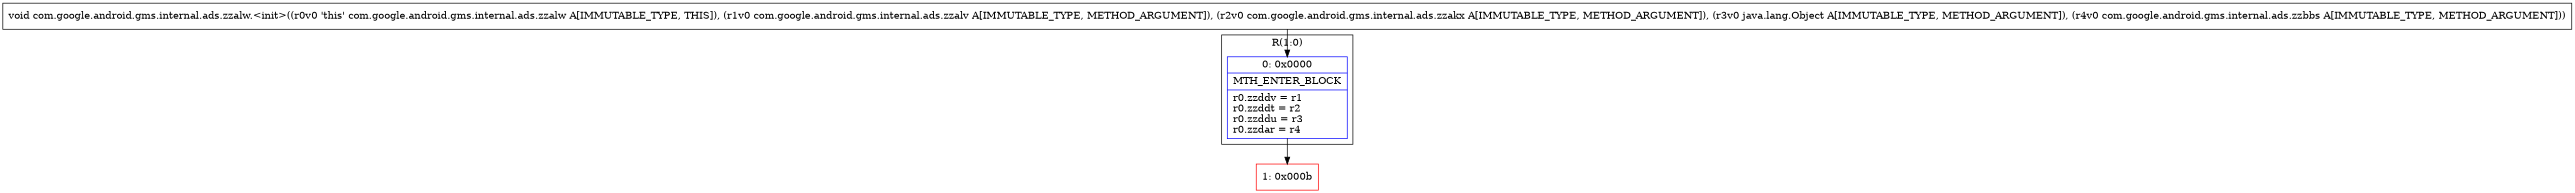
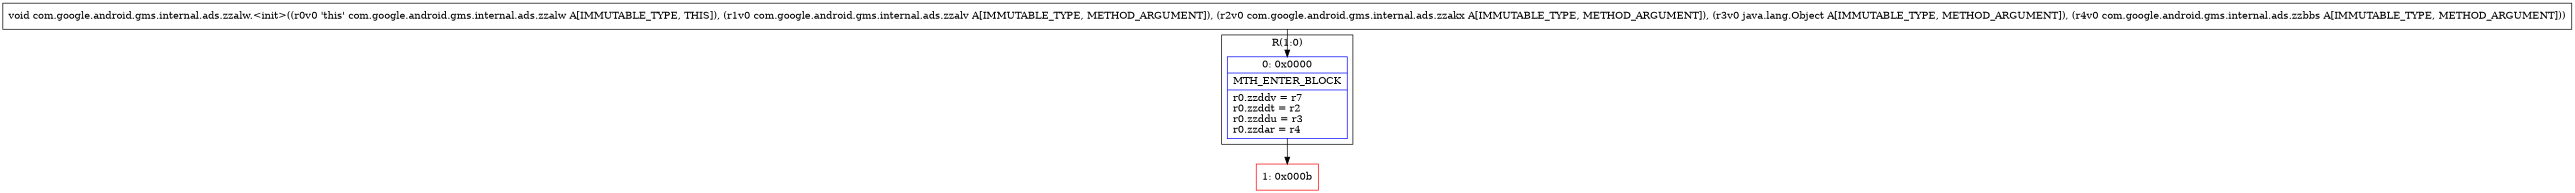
(1268, 98) -> (1268, 98)
